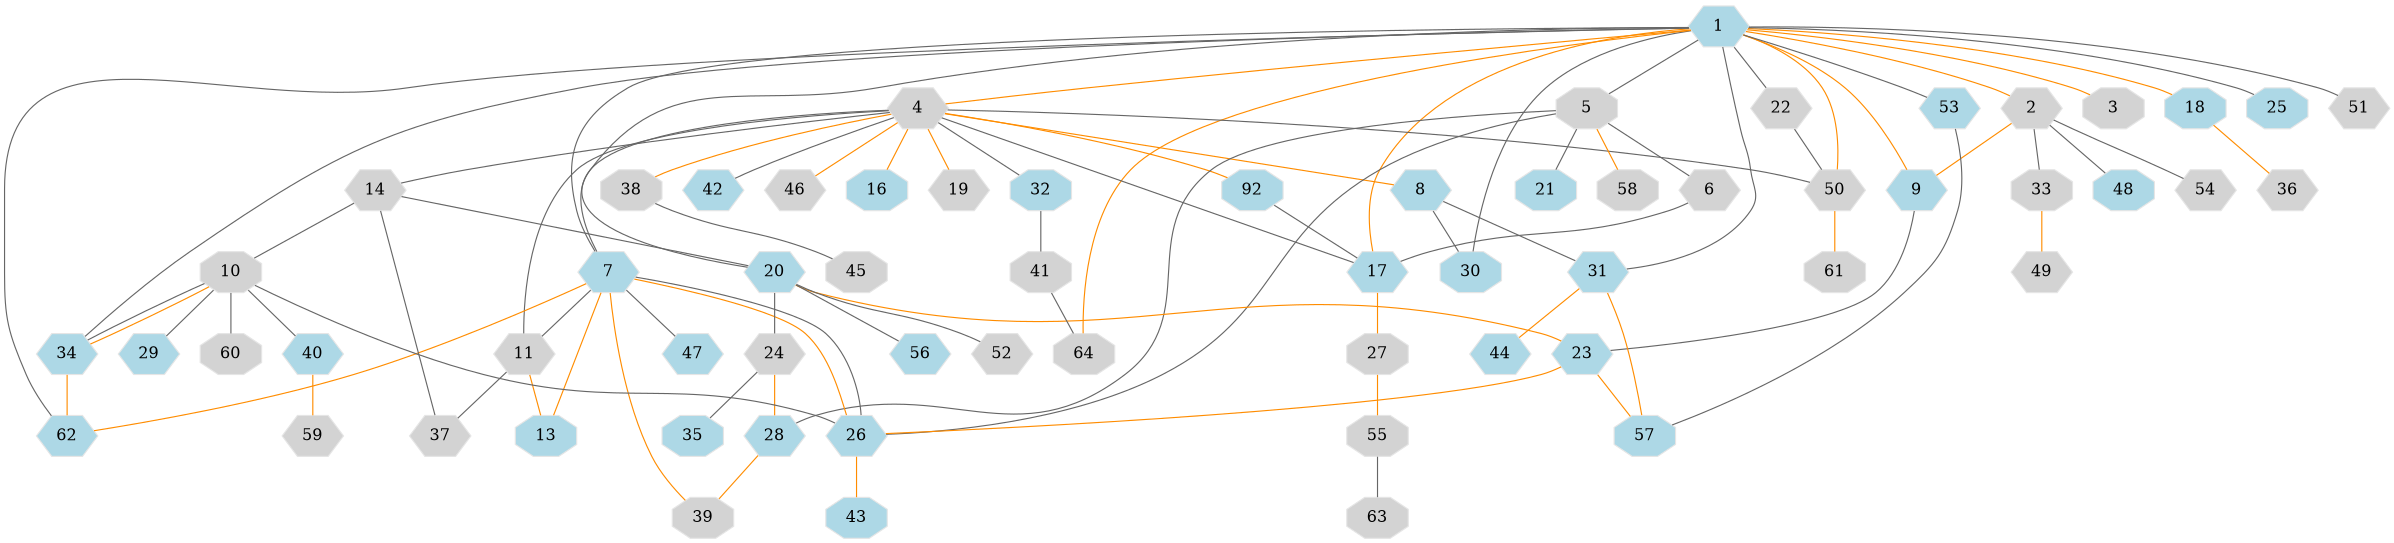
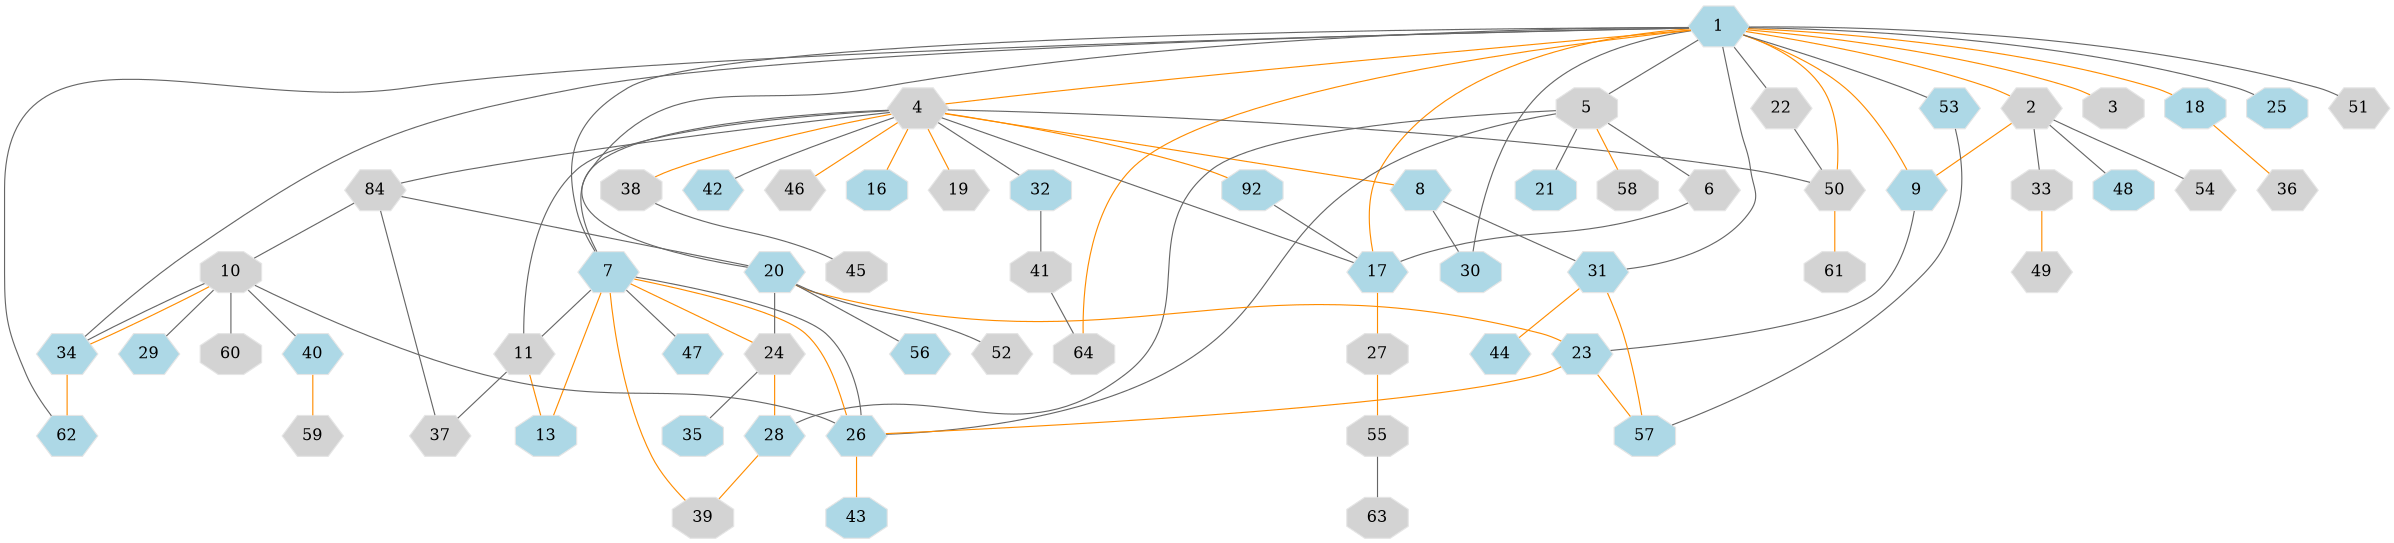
(375, 190) -> (375, 190)
(346, 377) -> (692, 313)
